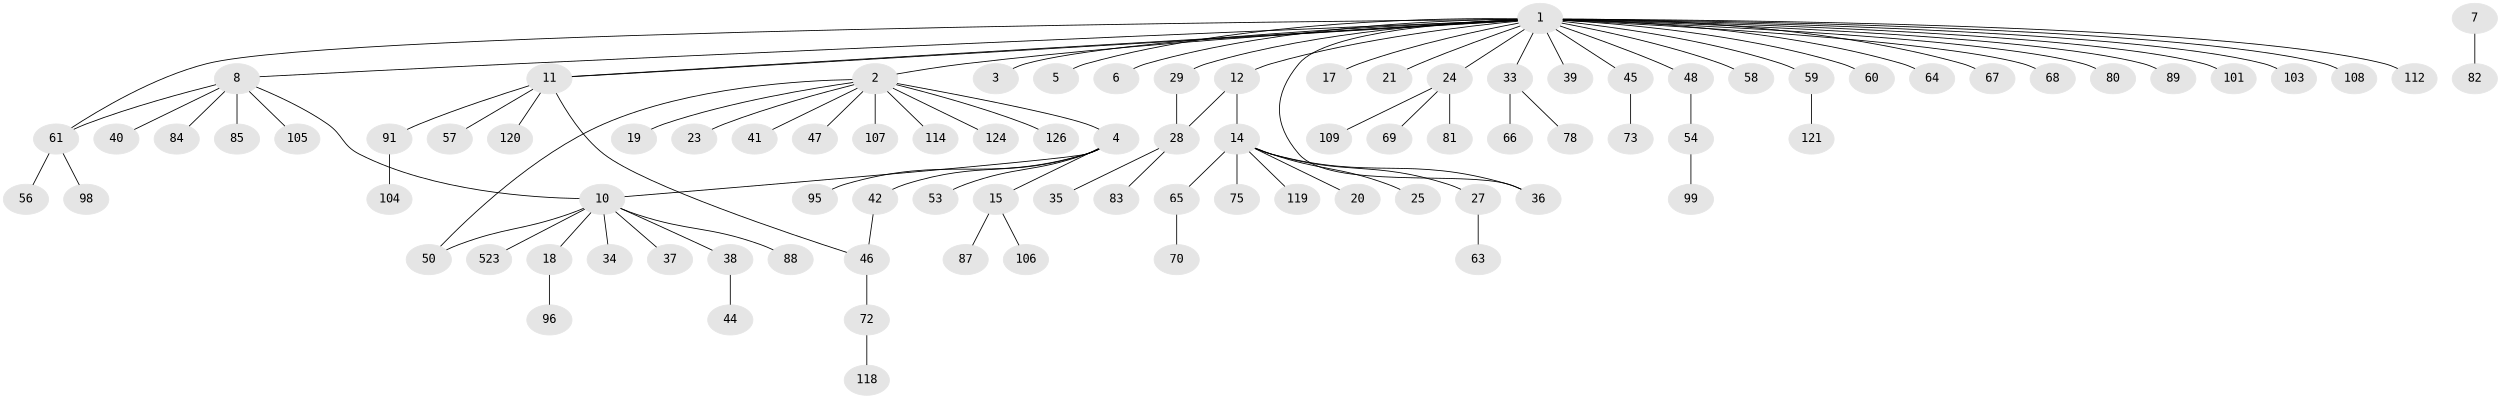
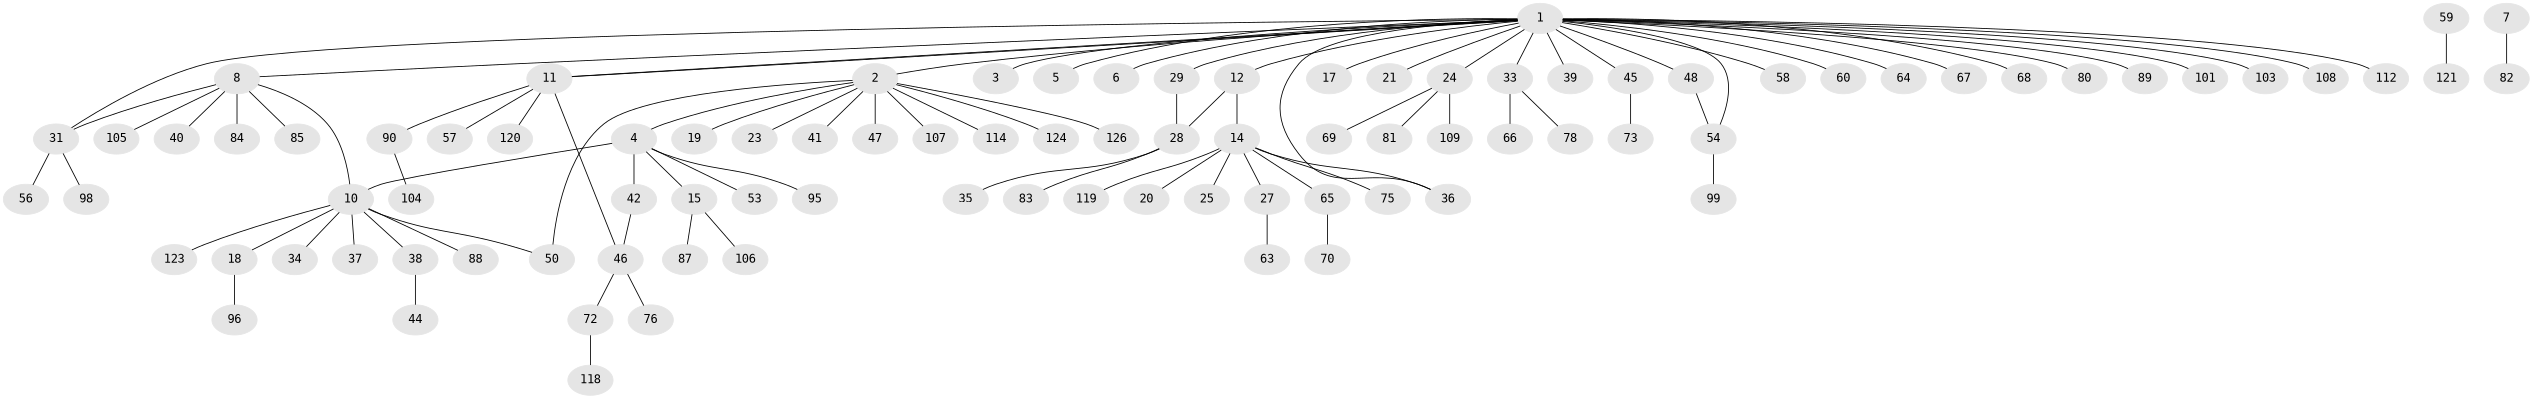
(1680, 39) -> (1717, 60)
(56, 139) -> (56, 139)
(389, 139) -> (389, 139)
(489, 260) -> (174, 260)
none -> (651, 320)
